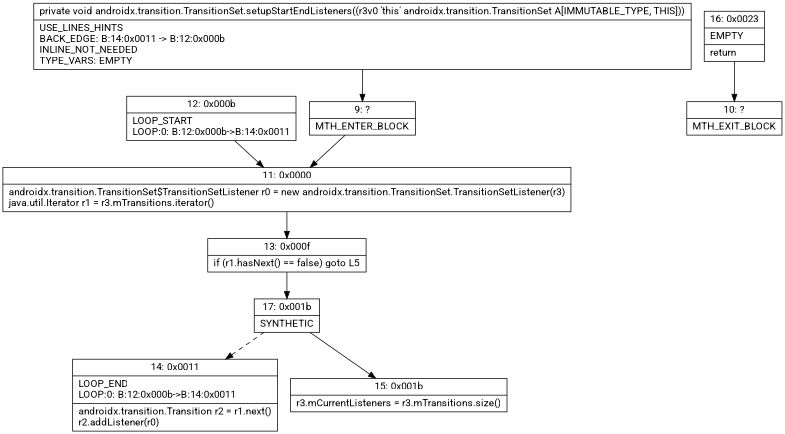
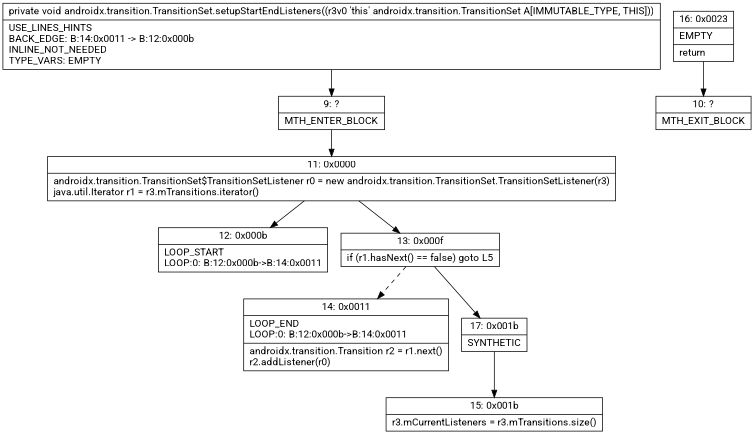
(246, 151) -> (290, 212)
(248, 344) -> (394, 280)
